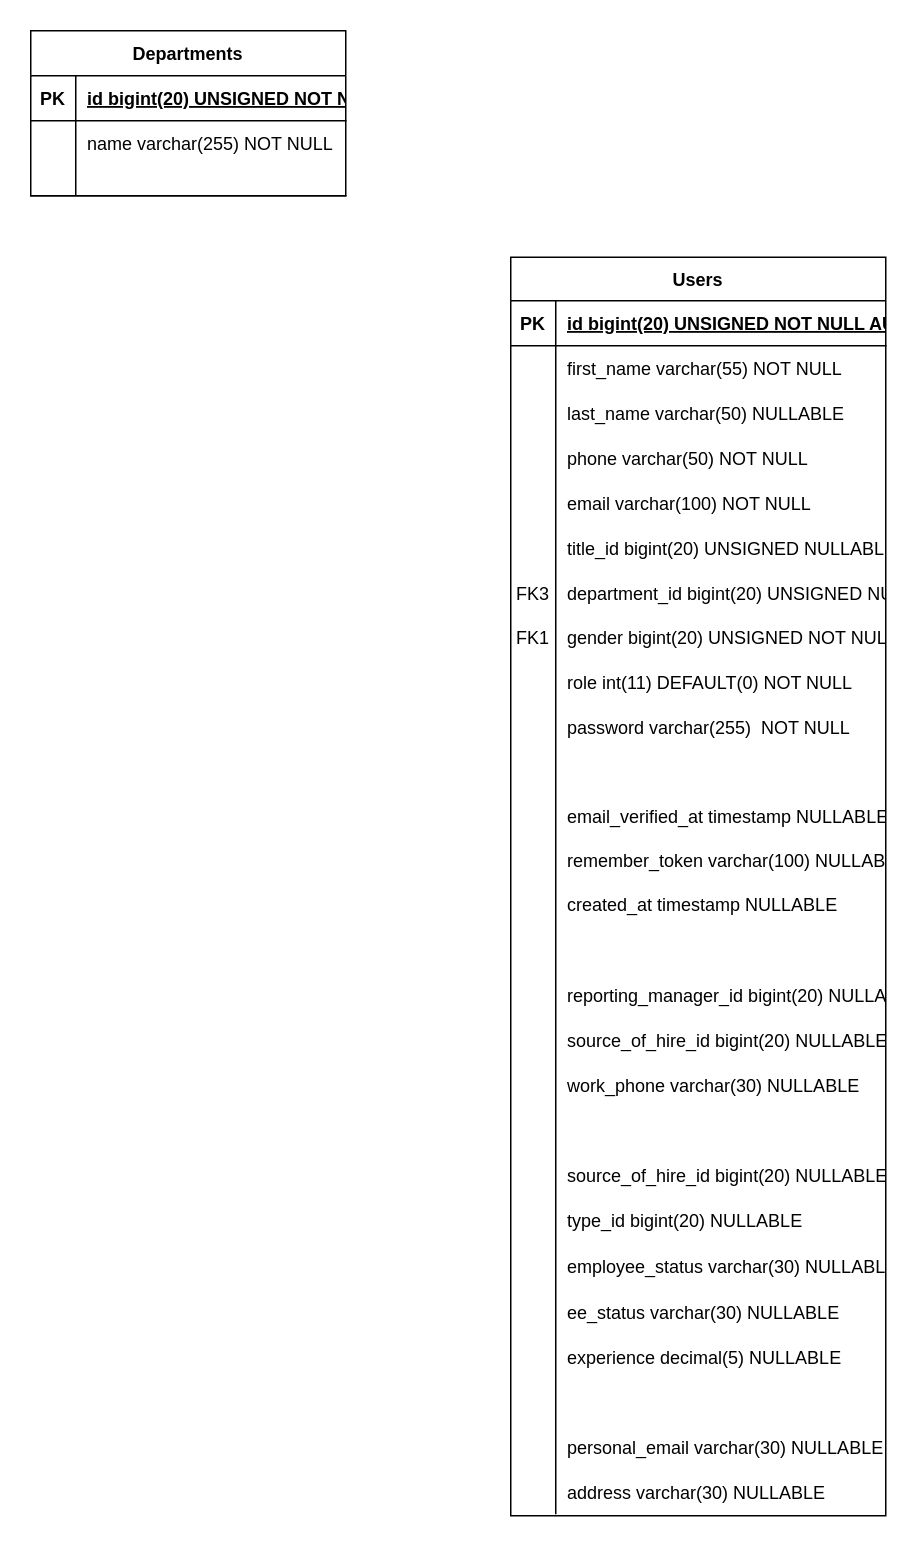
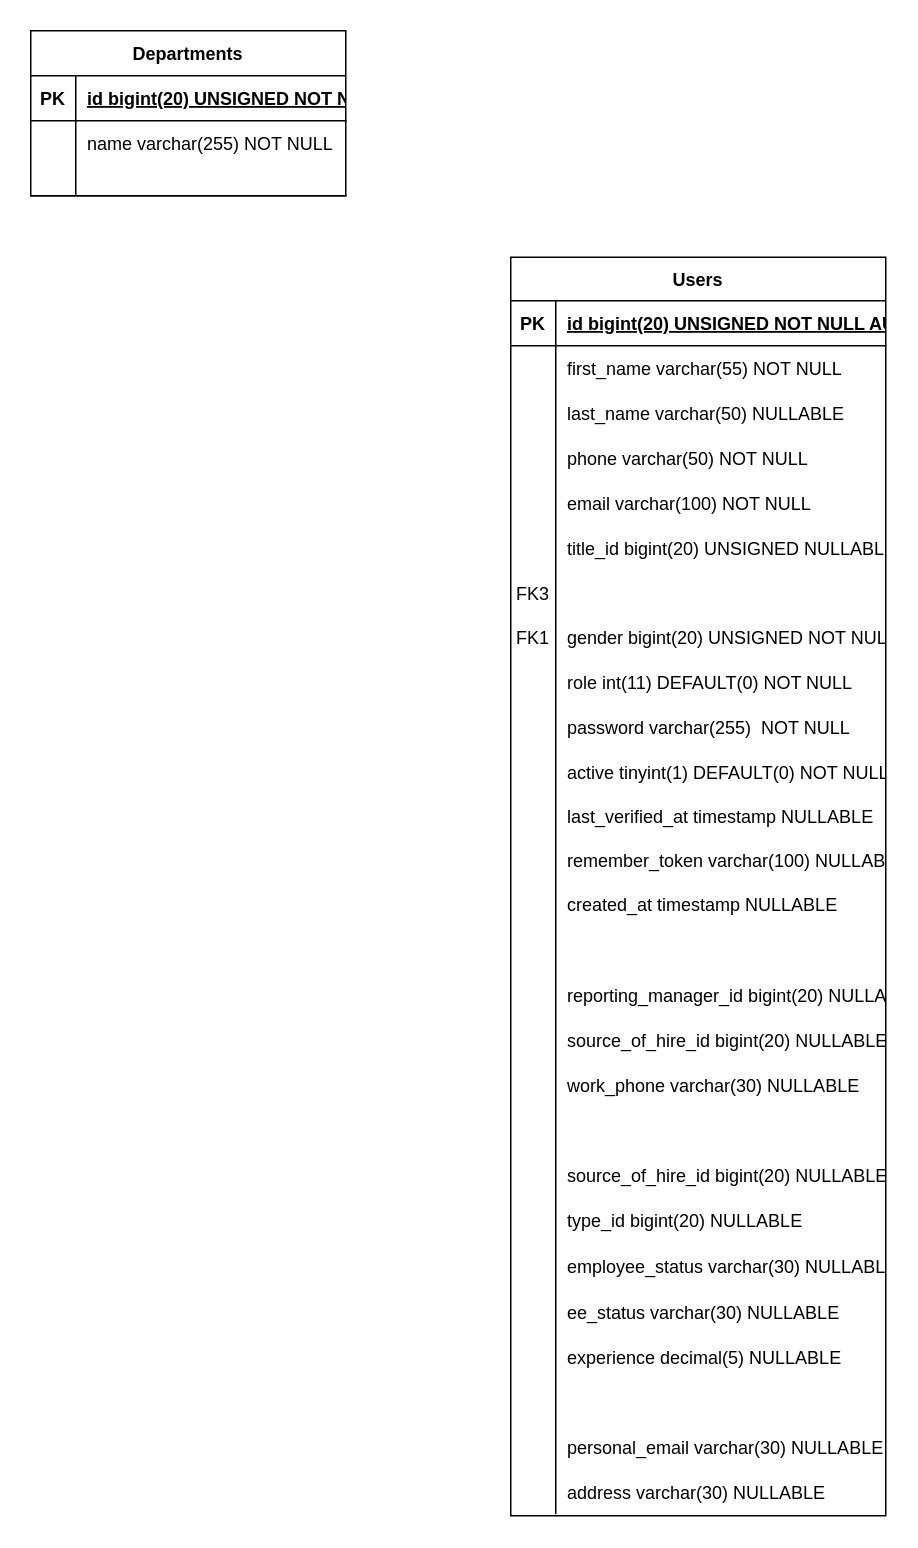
(721, 593) -> none
none -> (721, 772)
(734, 817) -> (732, 817)
